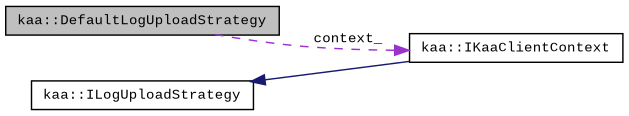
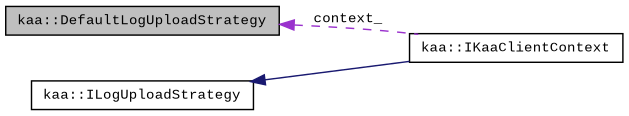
(304, 46) -> (356, 29)
